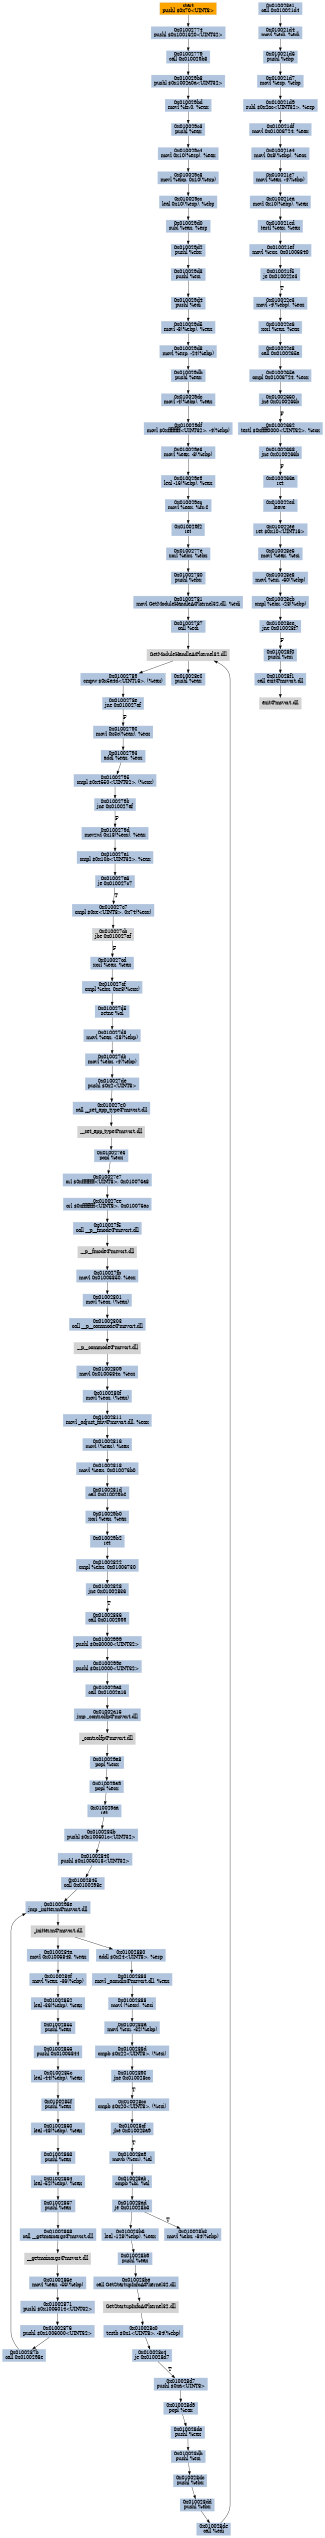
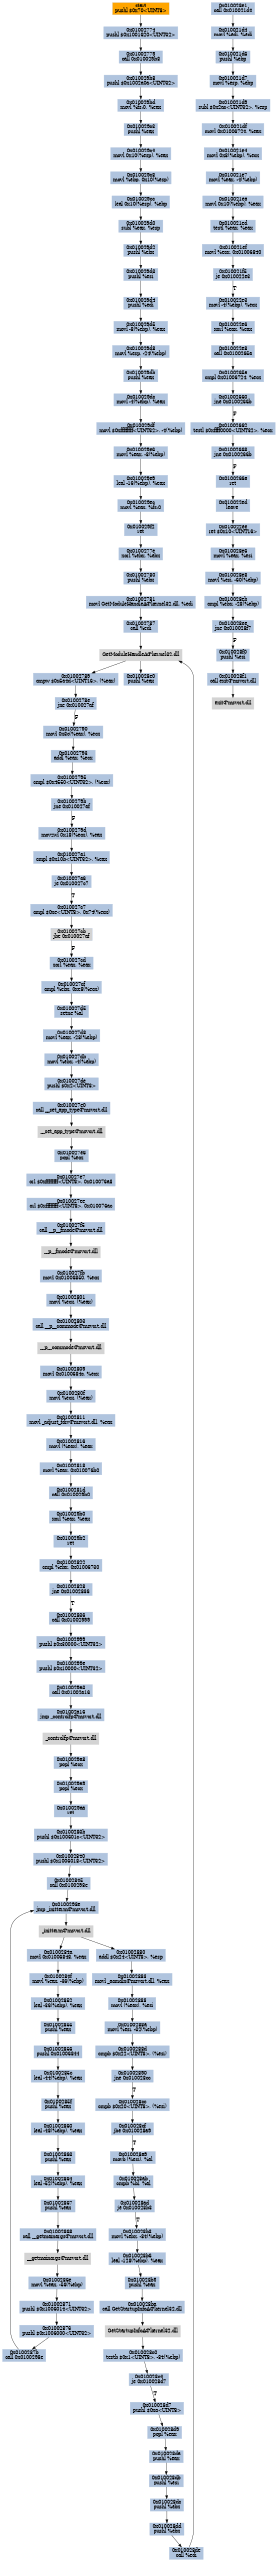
(131, 2219) -> (137, 2245)
